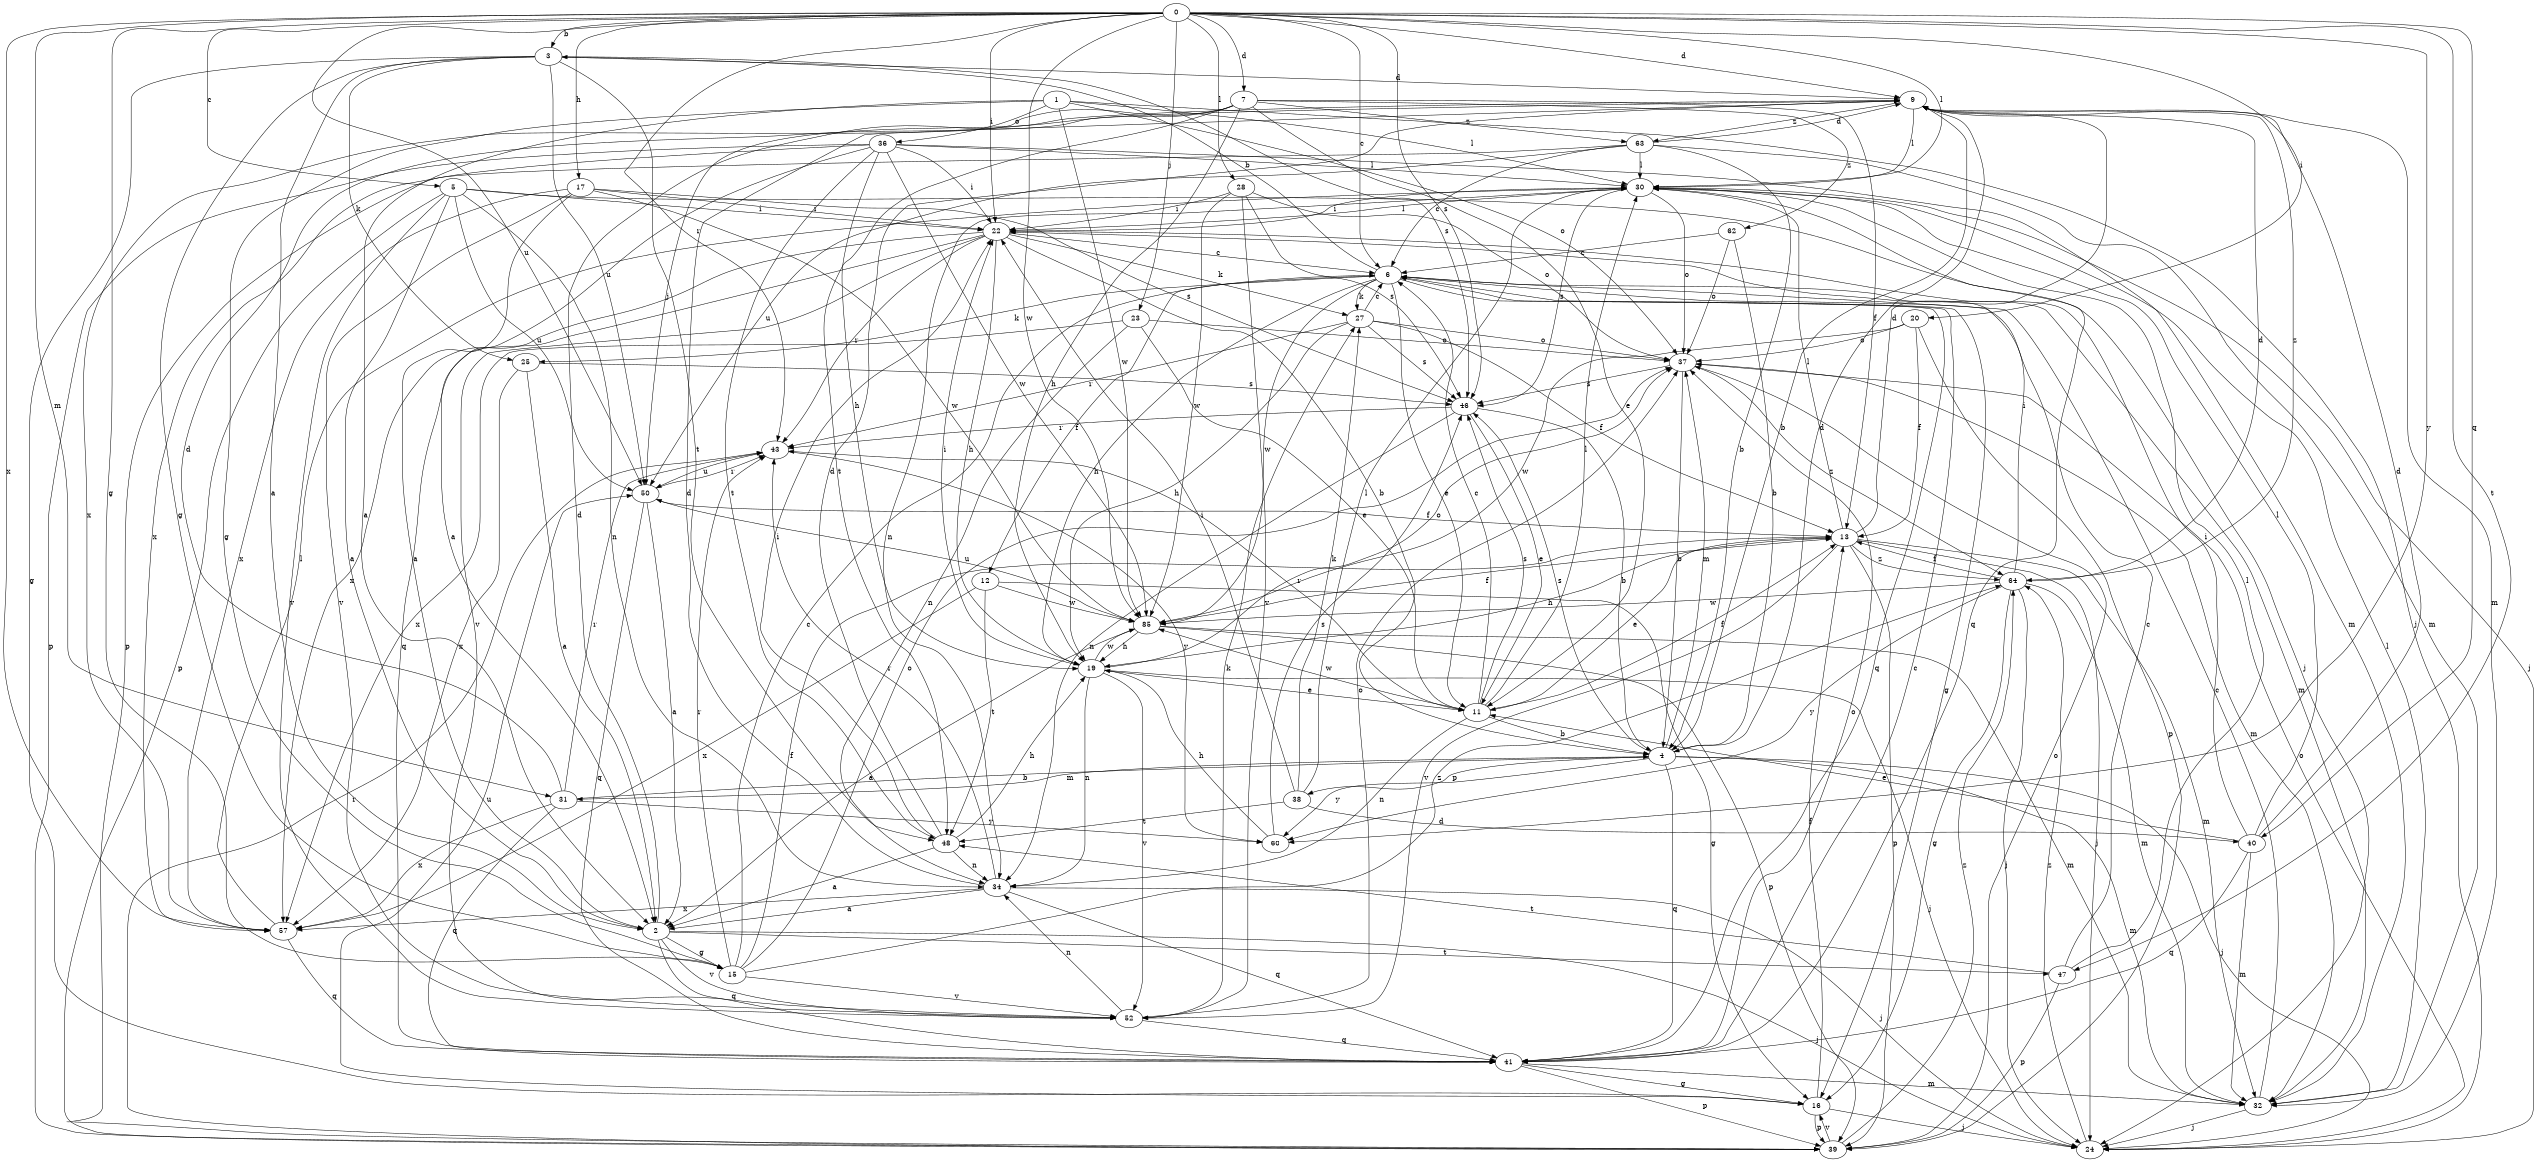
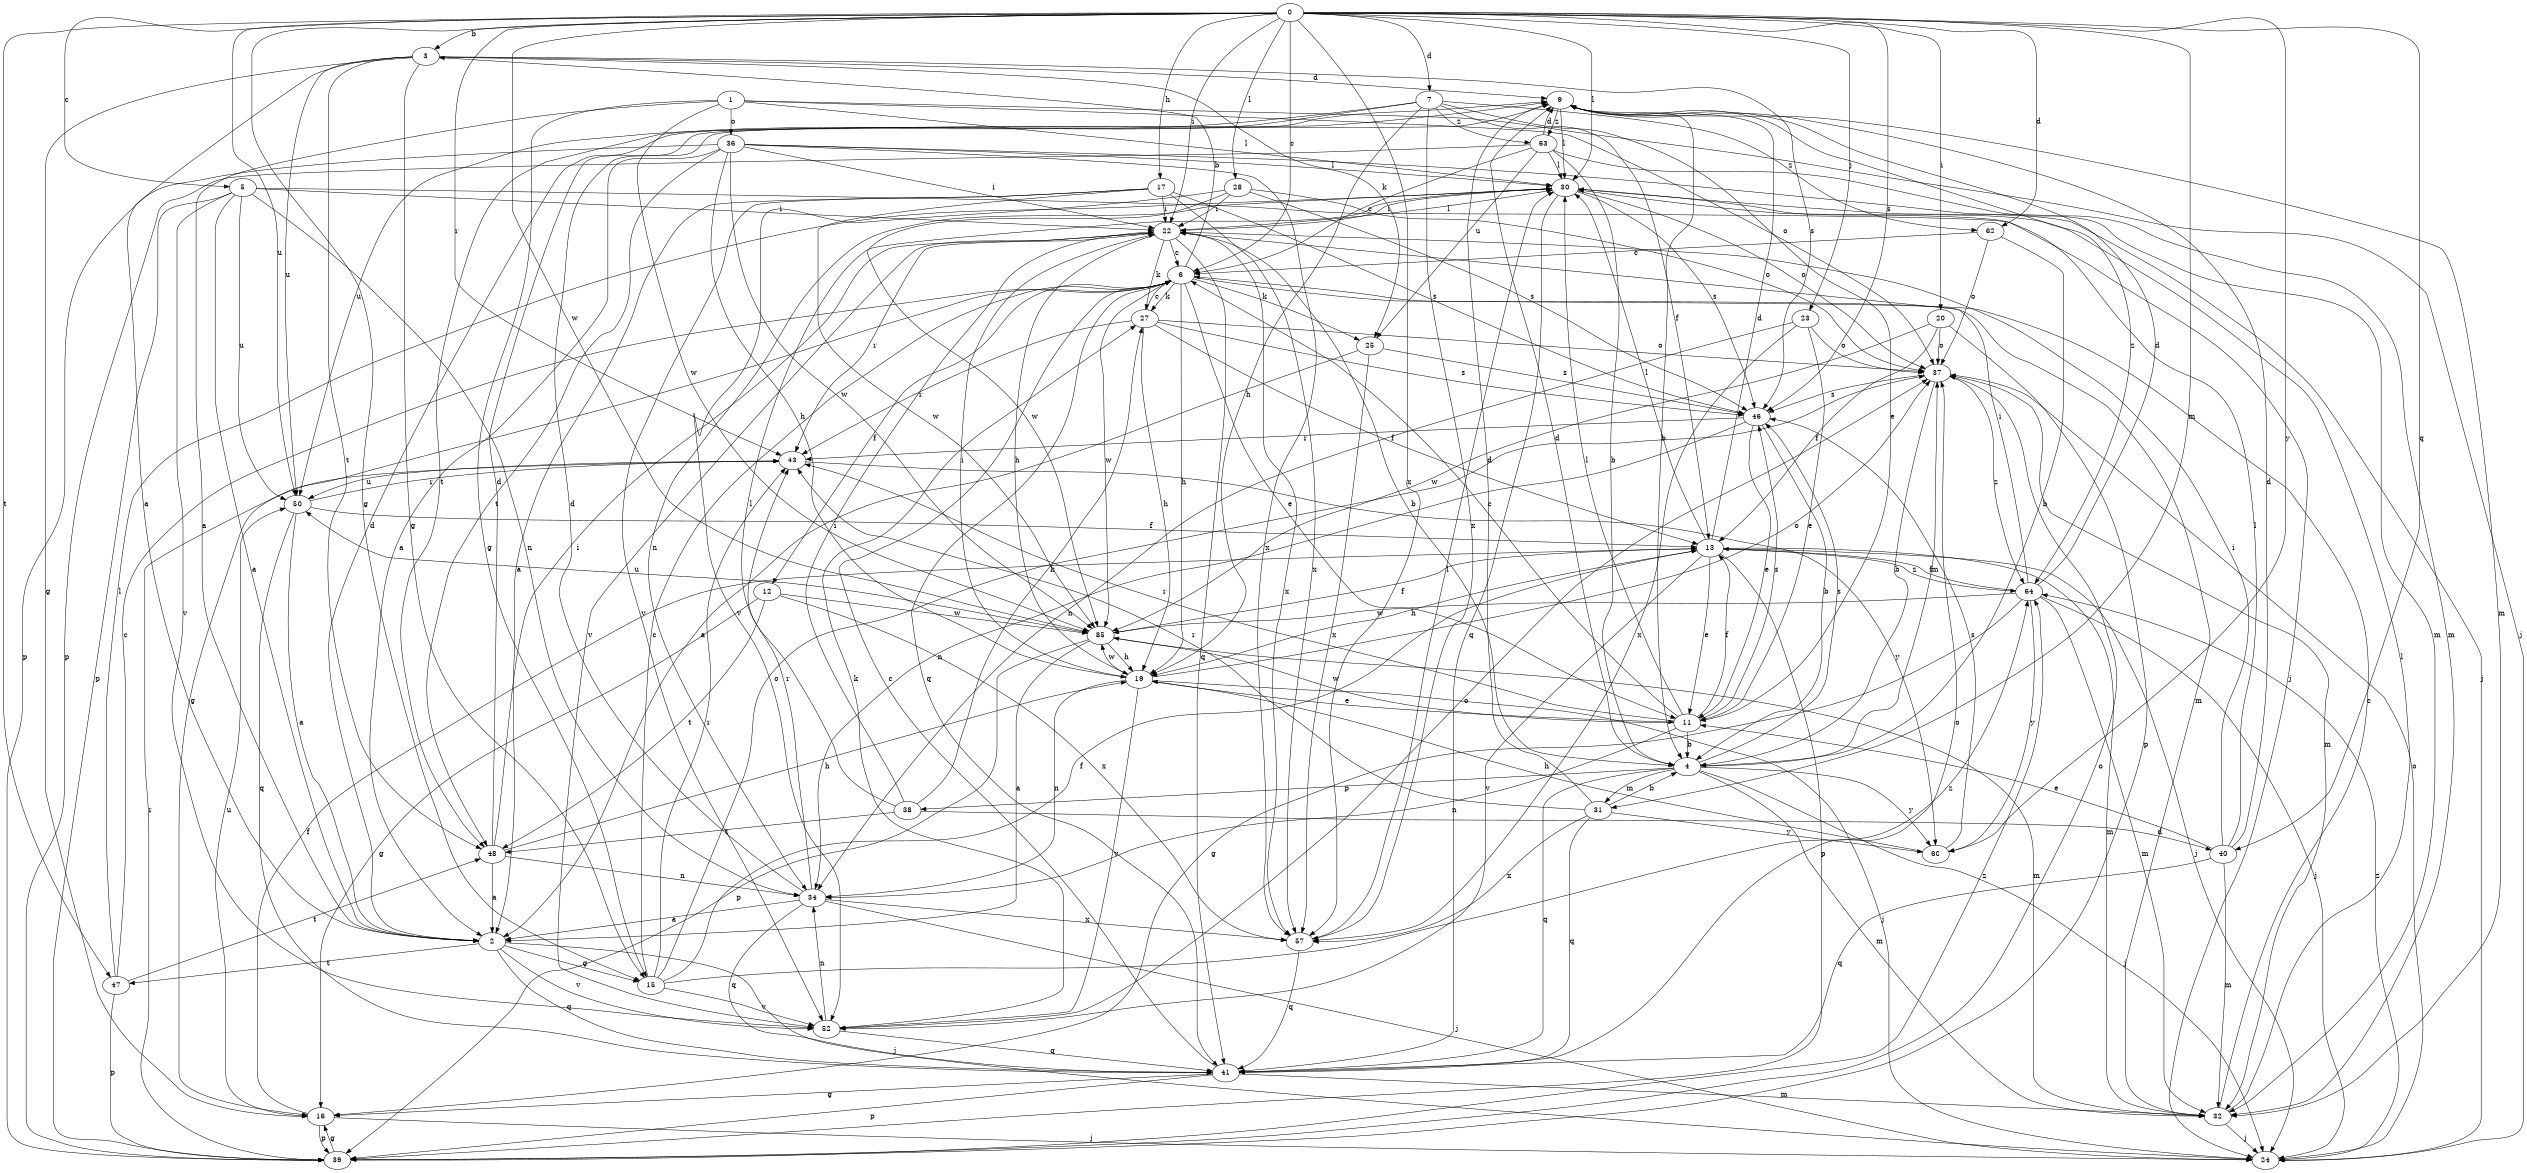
(1543, 47) -> (1884, 24)
(969, 204) -> (1455, 247)
(668, 297) -> (359, 297)
(1828, 1128) -> (333, 1139)
